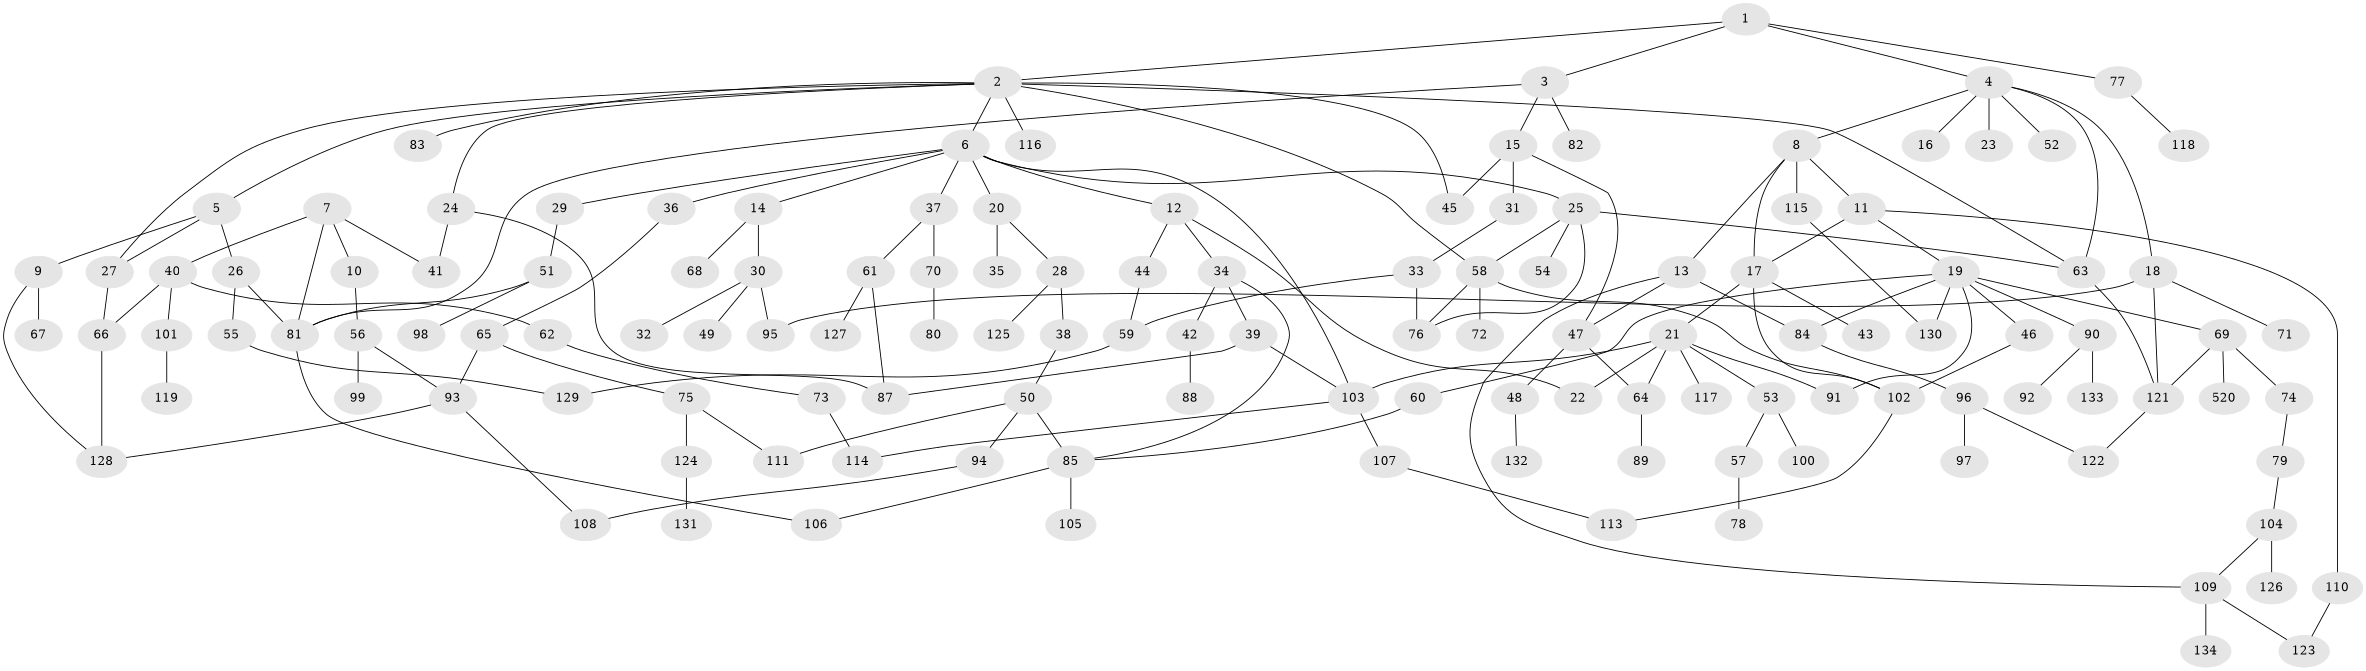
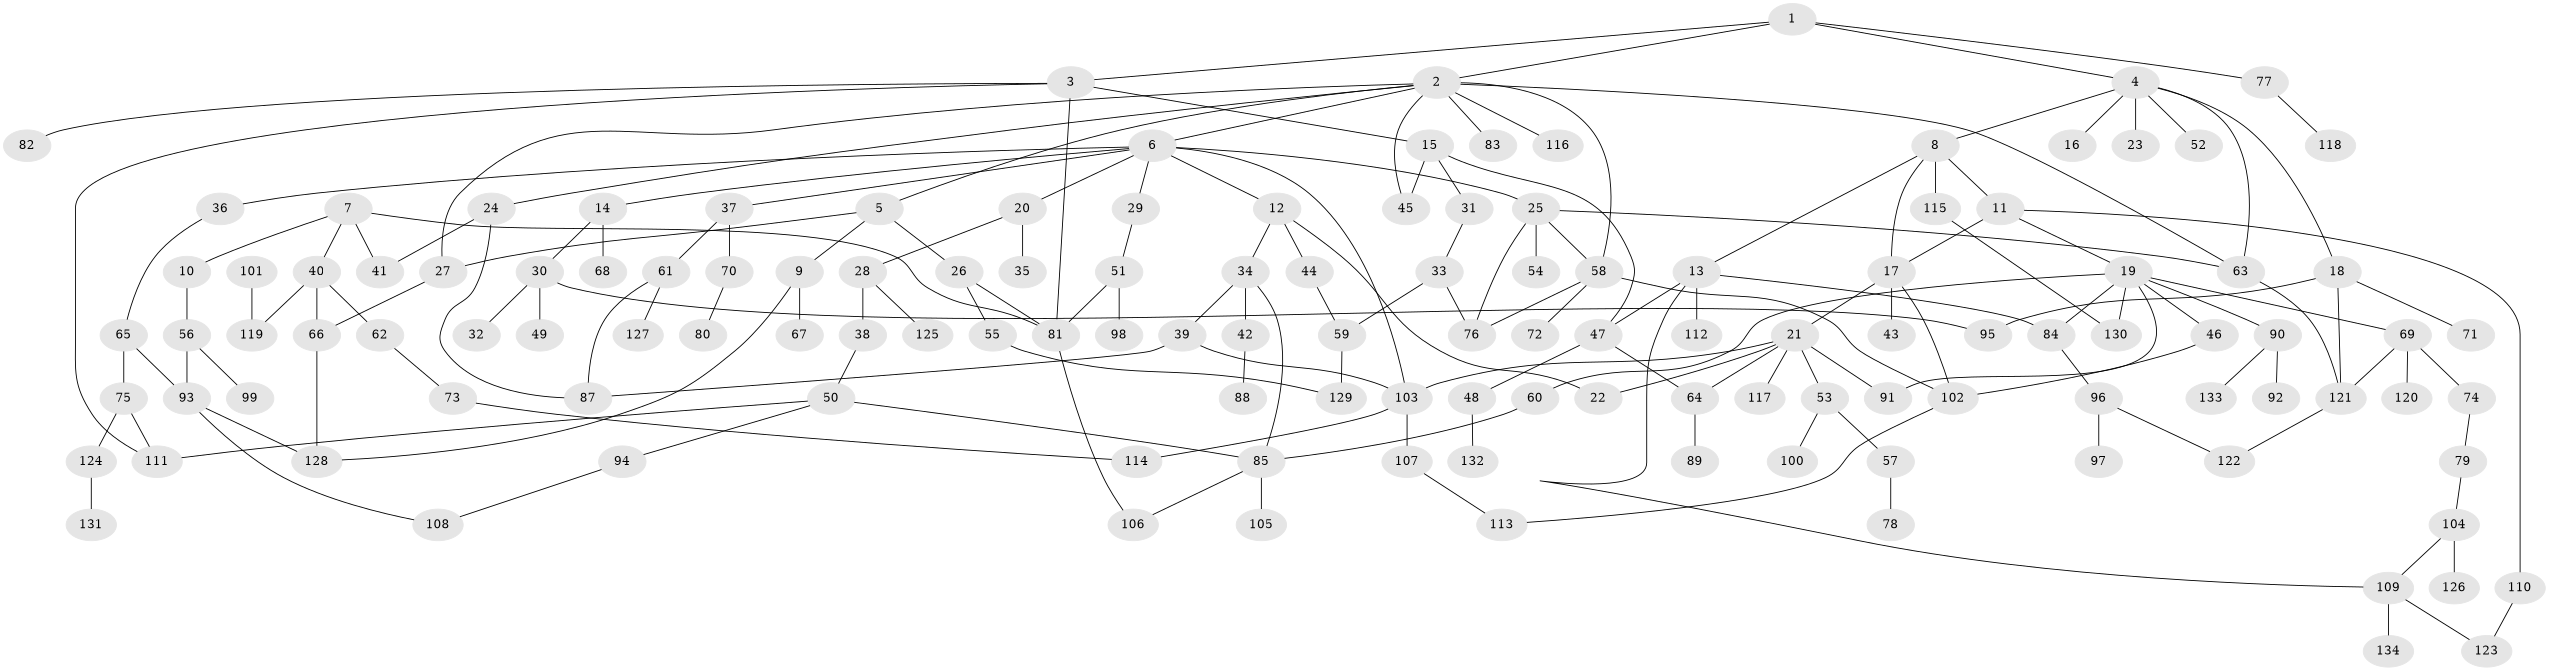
none -> (418, 118)
(170, 304) -> (285, 304)
none -> (1697, 335)
(2224, 399) -> (2407, 399)
